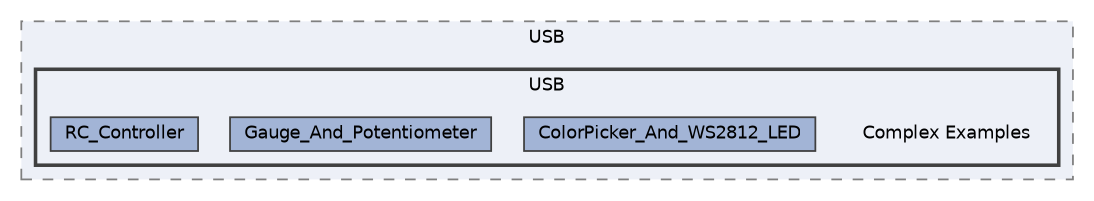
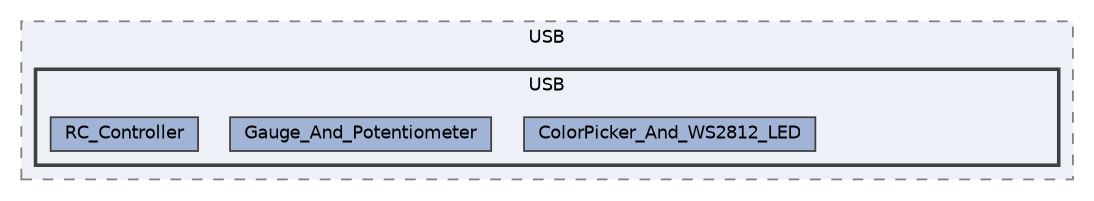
(947, 134) -> none
